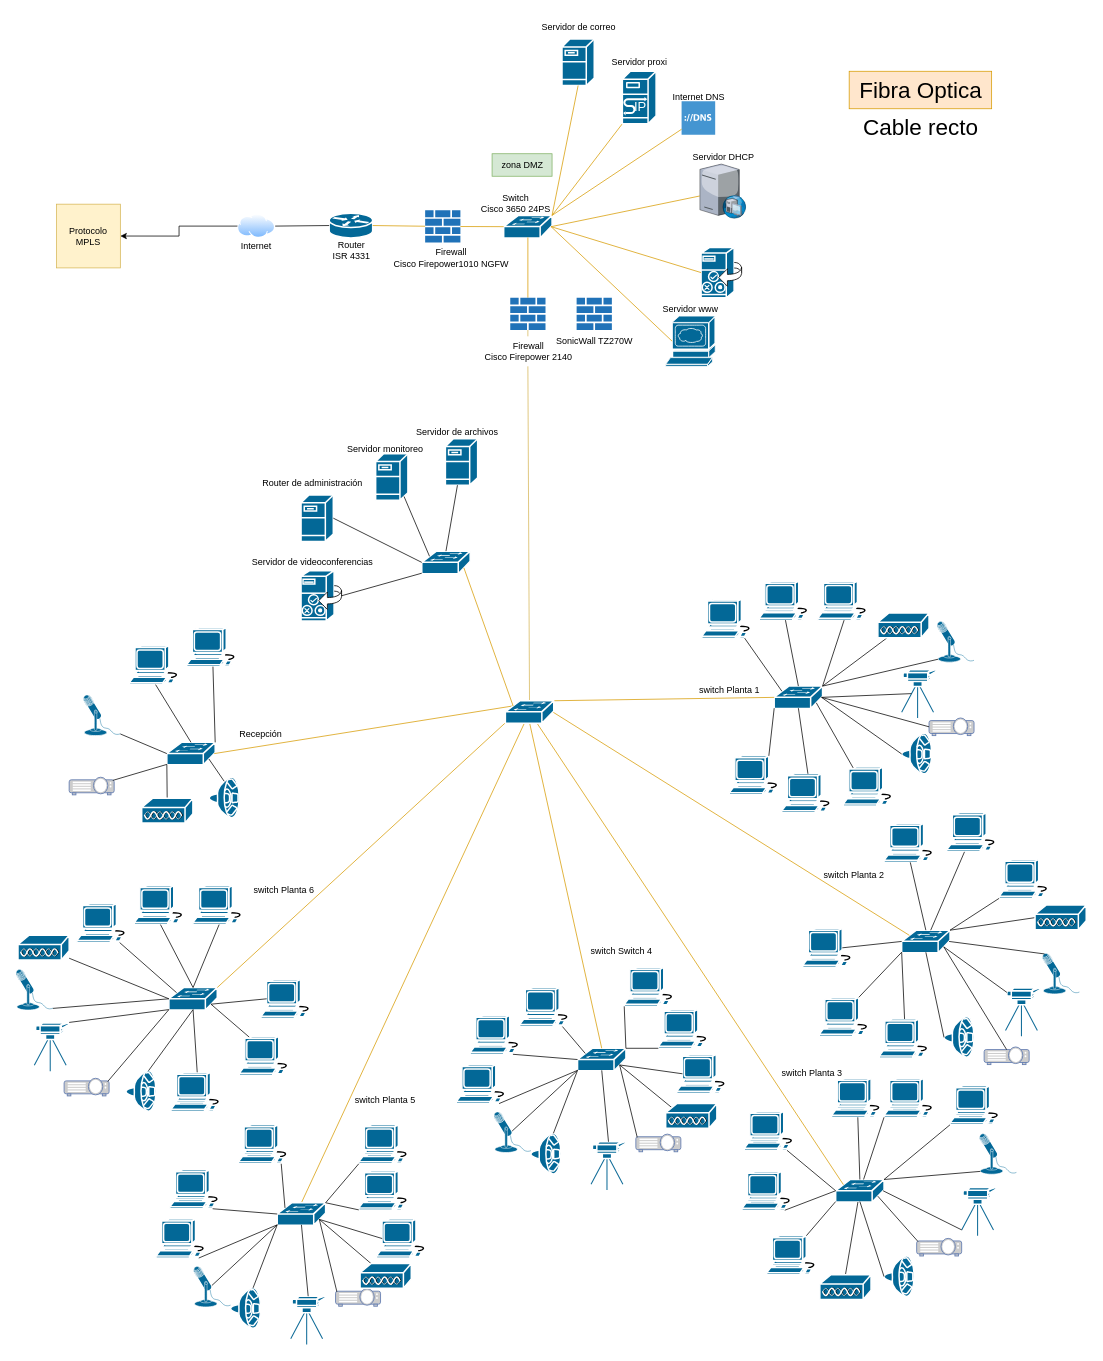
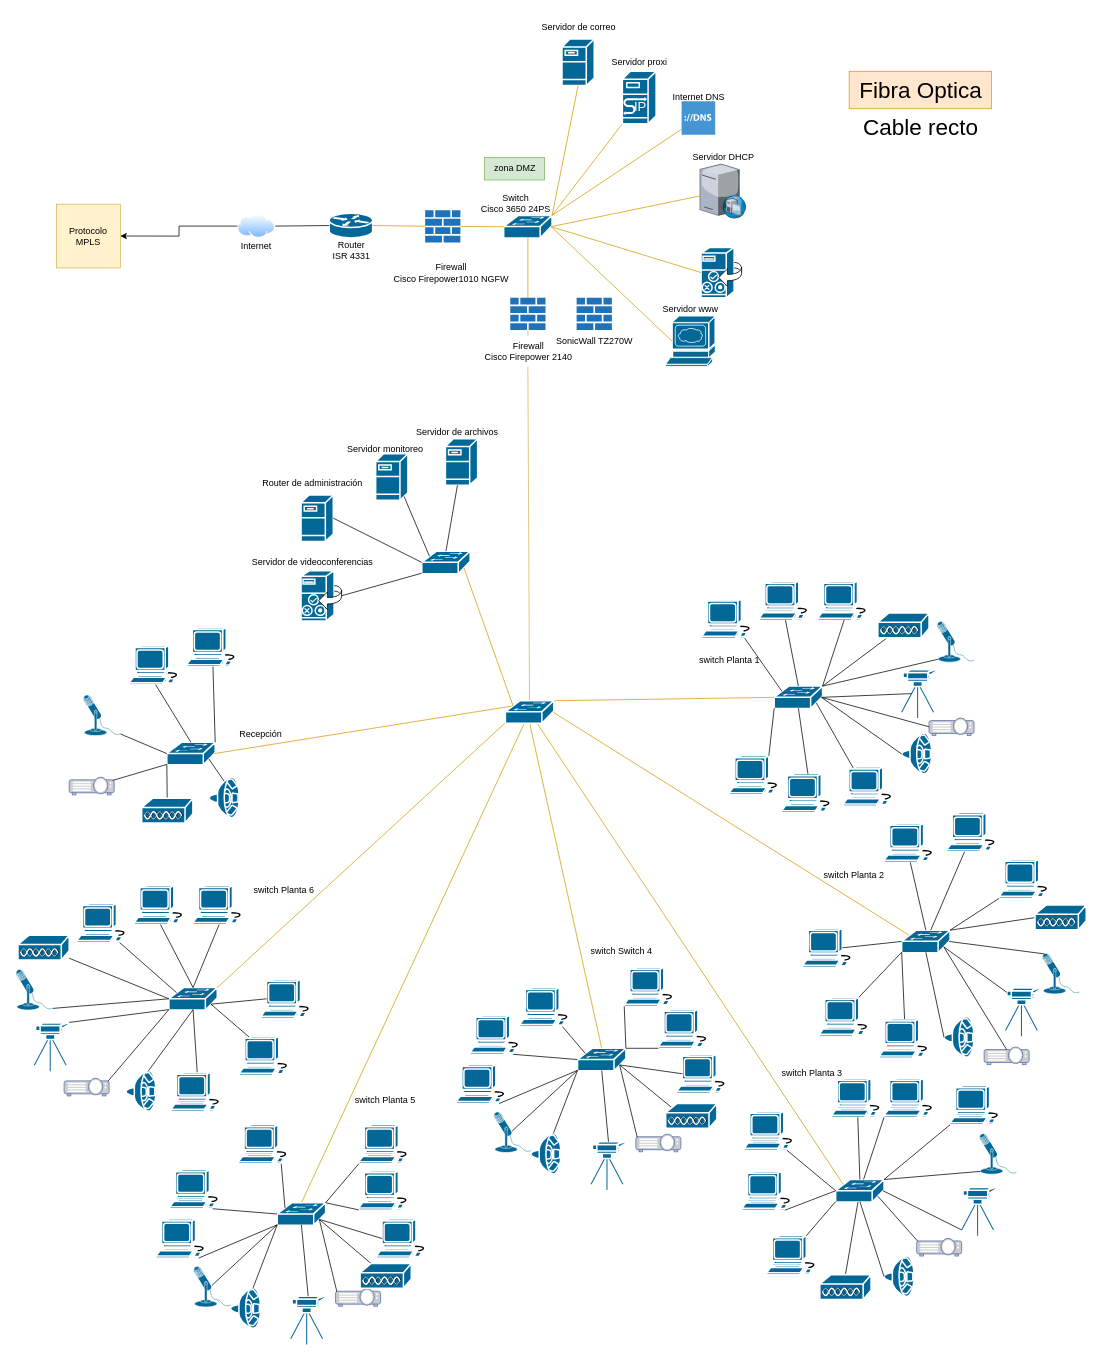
(522, 165) -> (515, 168)
(451, 257) -> (451, 272)
(729, 690) -> (729, 660)
